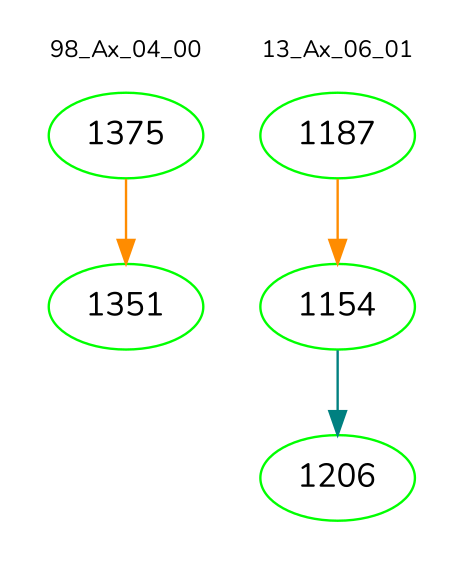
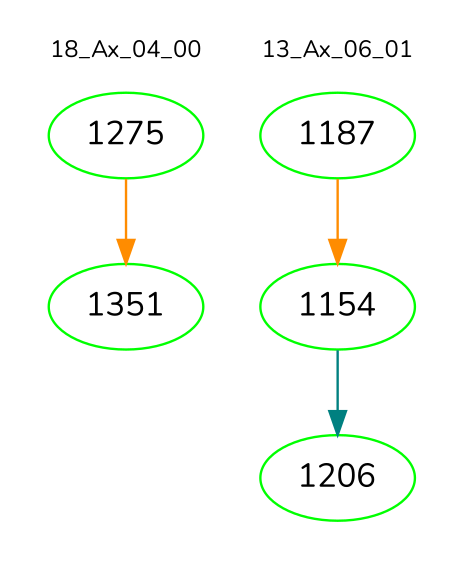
(126, 51) -> (126, 51)
(126, 136) -> (126, 136)
